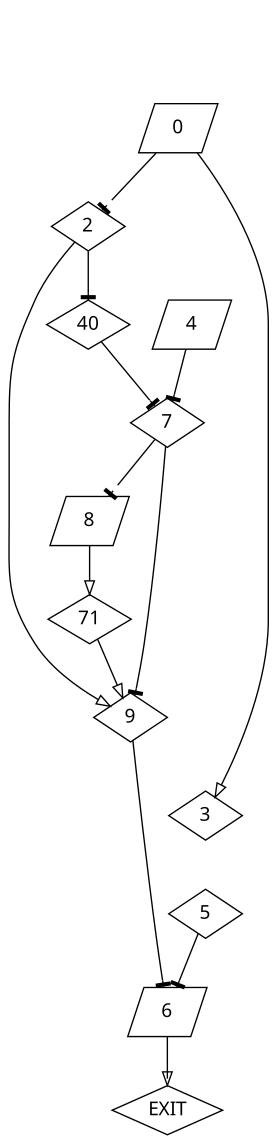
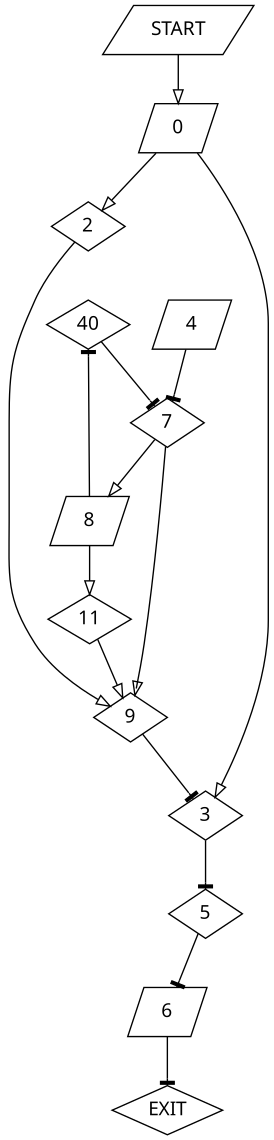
none -> (178, 30)
(134, 177) -> (134, 177)
(88, 272) -> (89, 426)
(136, 462) -> (136, 462)
(154, 568) -> (154, 568)
(90, 619) -> (90, 619)
(147, 861) -> (166, 763)
none -> (206, 861)
(167, 1058) -> (167, 1058)
